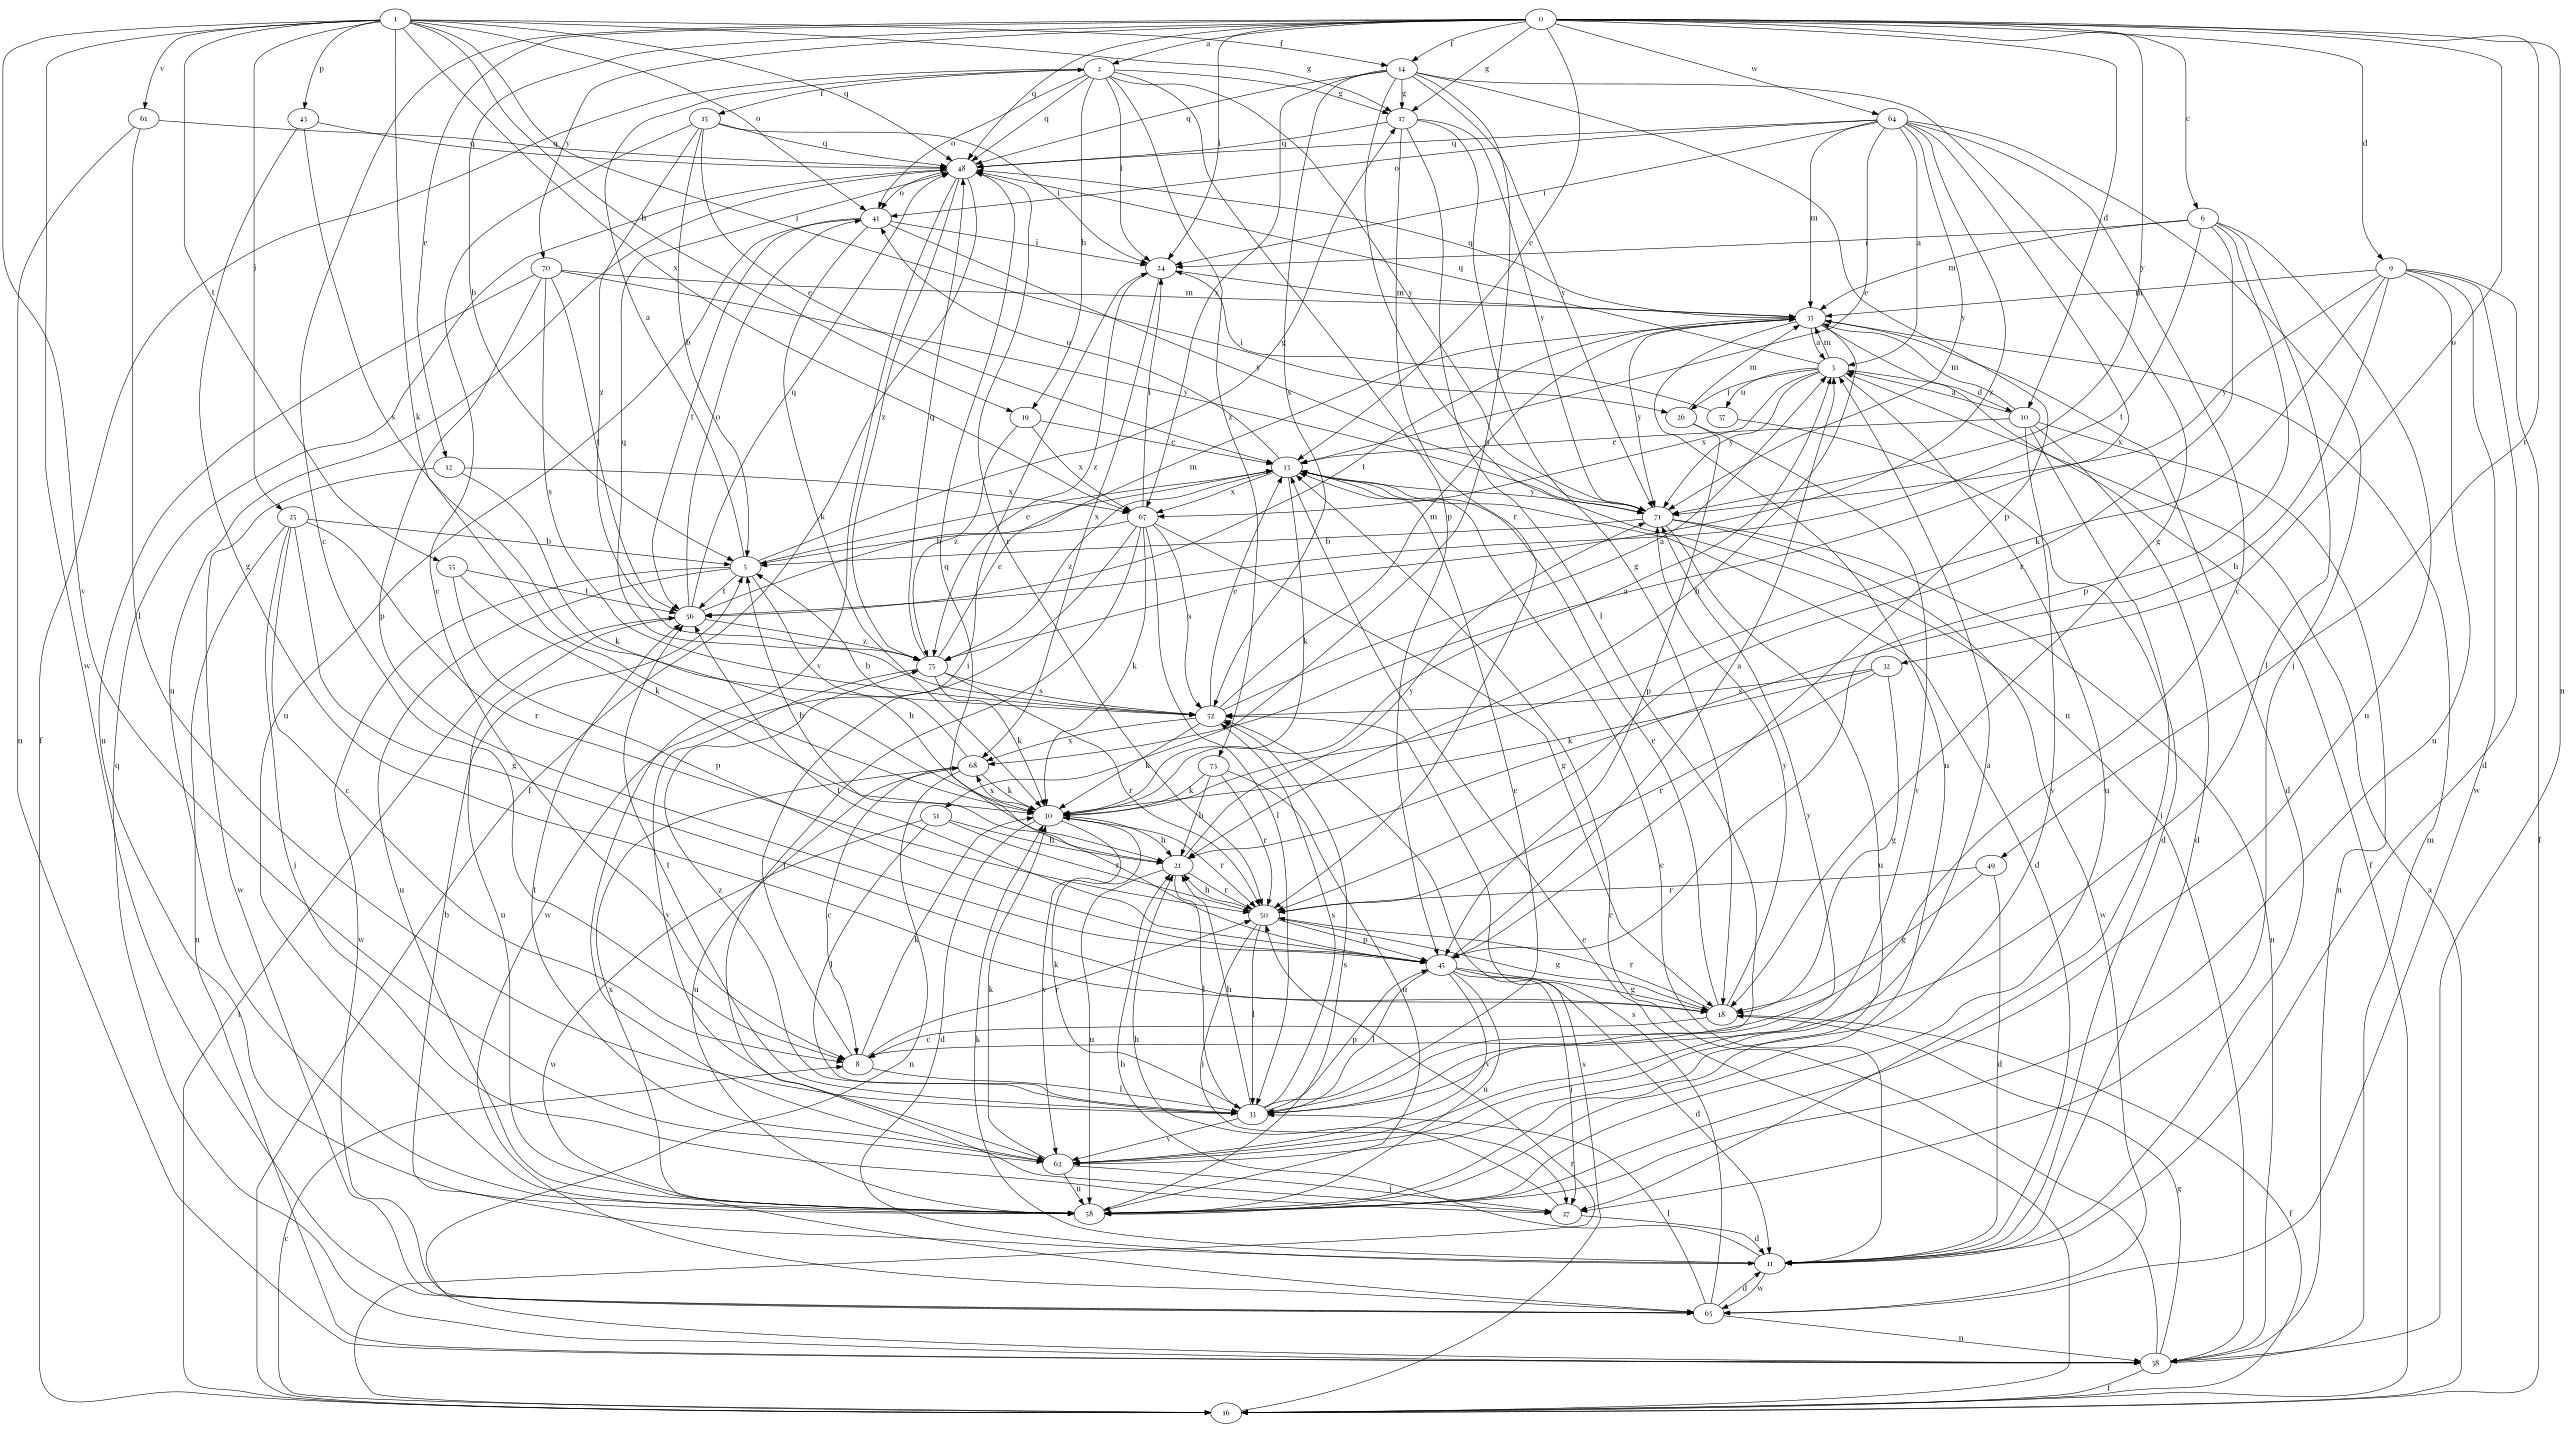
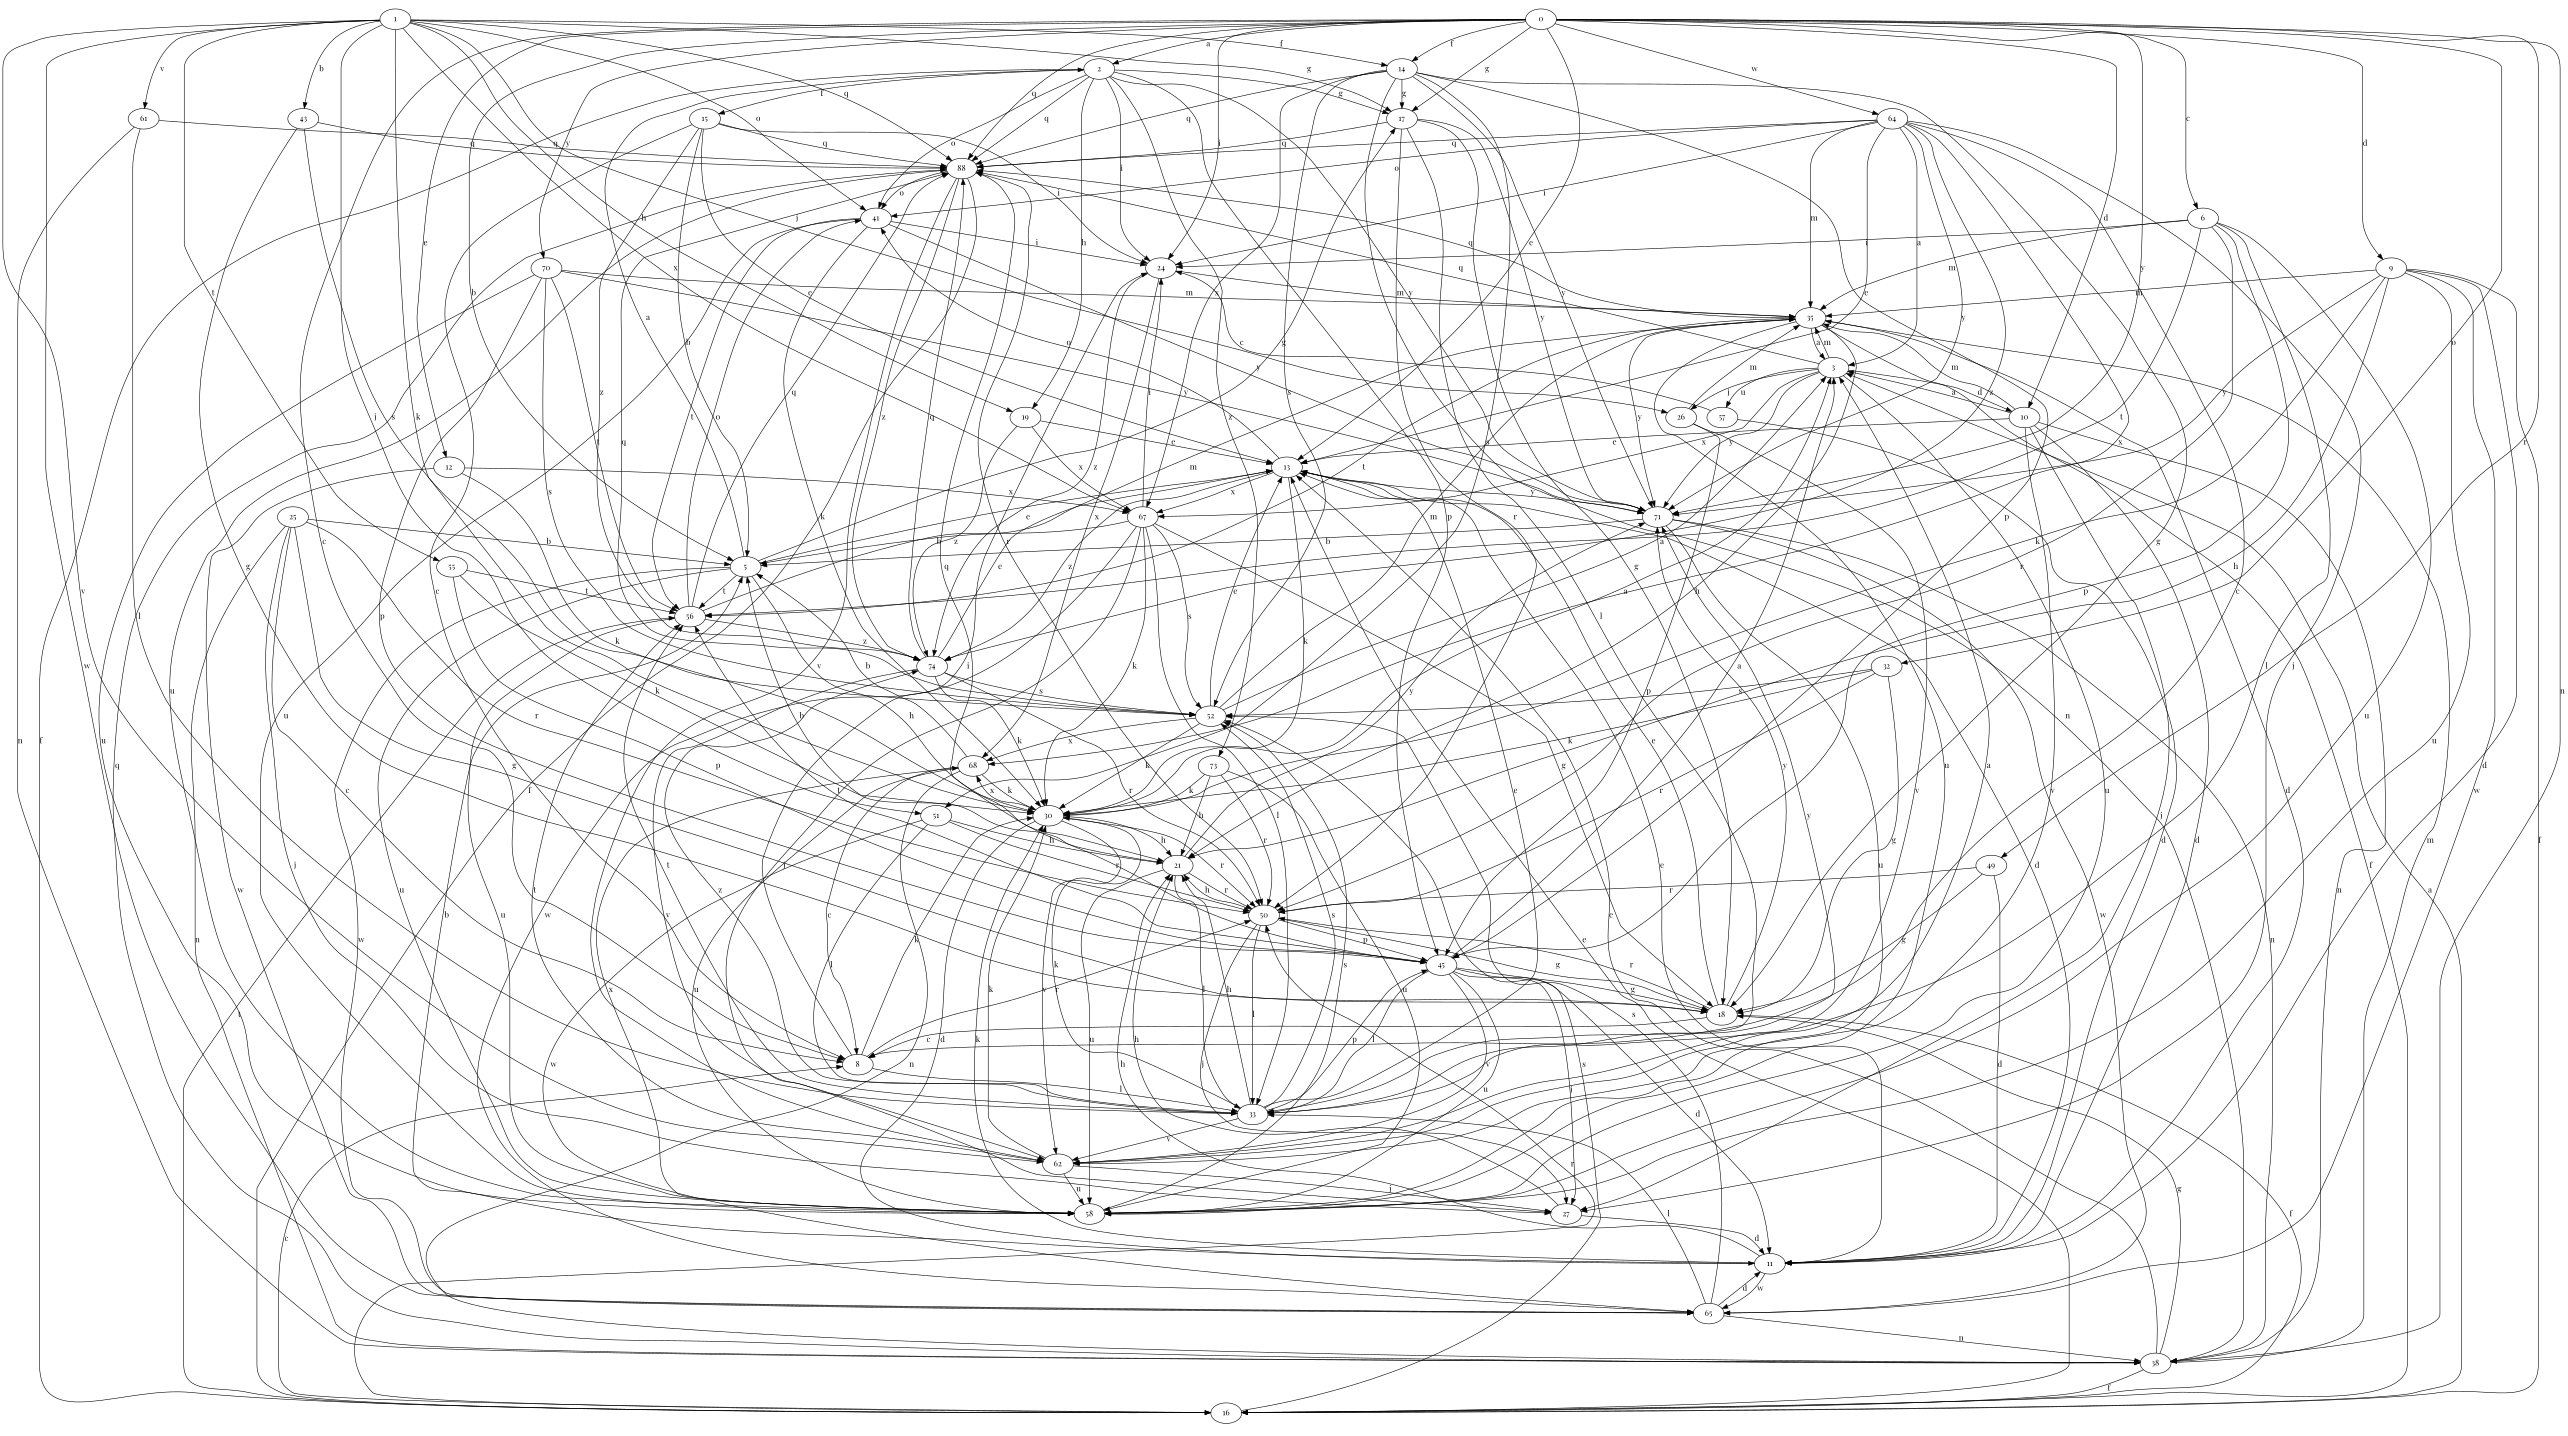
(322, 69) -> (322, 69)
(962, 169) -> (962, 169)
(254, 221) -> (423, 522)
(1242, 343) -> (1242, 343)
(932, 666) -> (932, 666)
